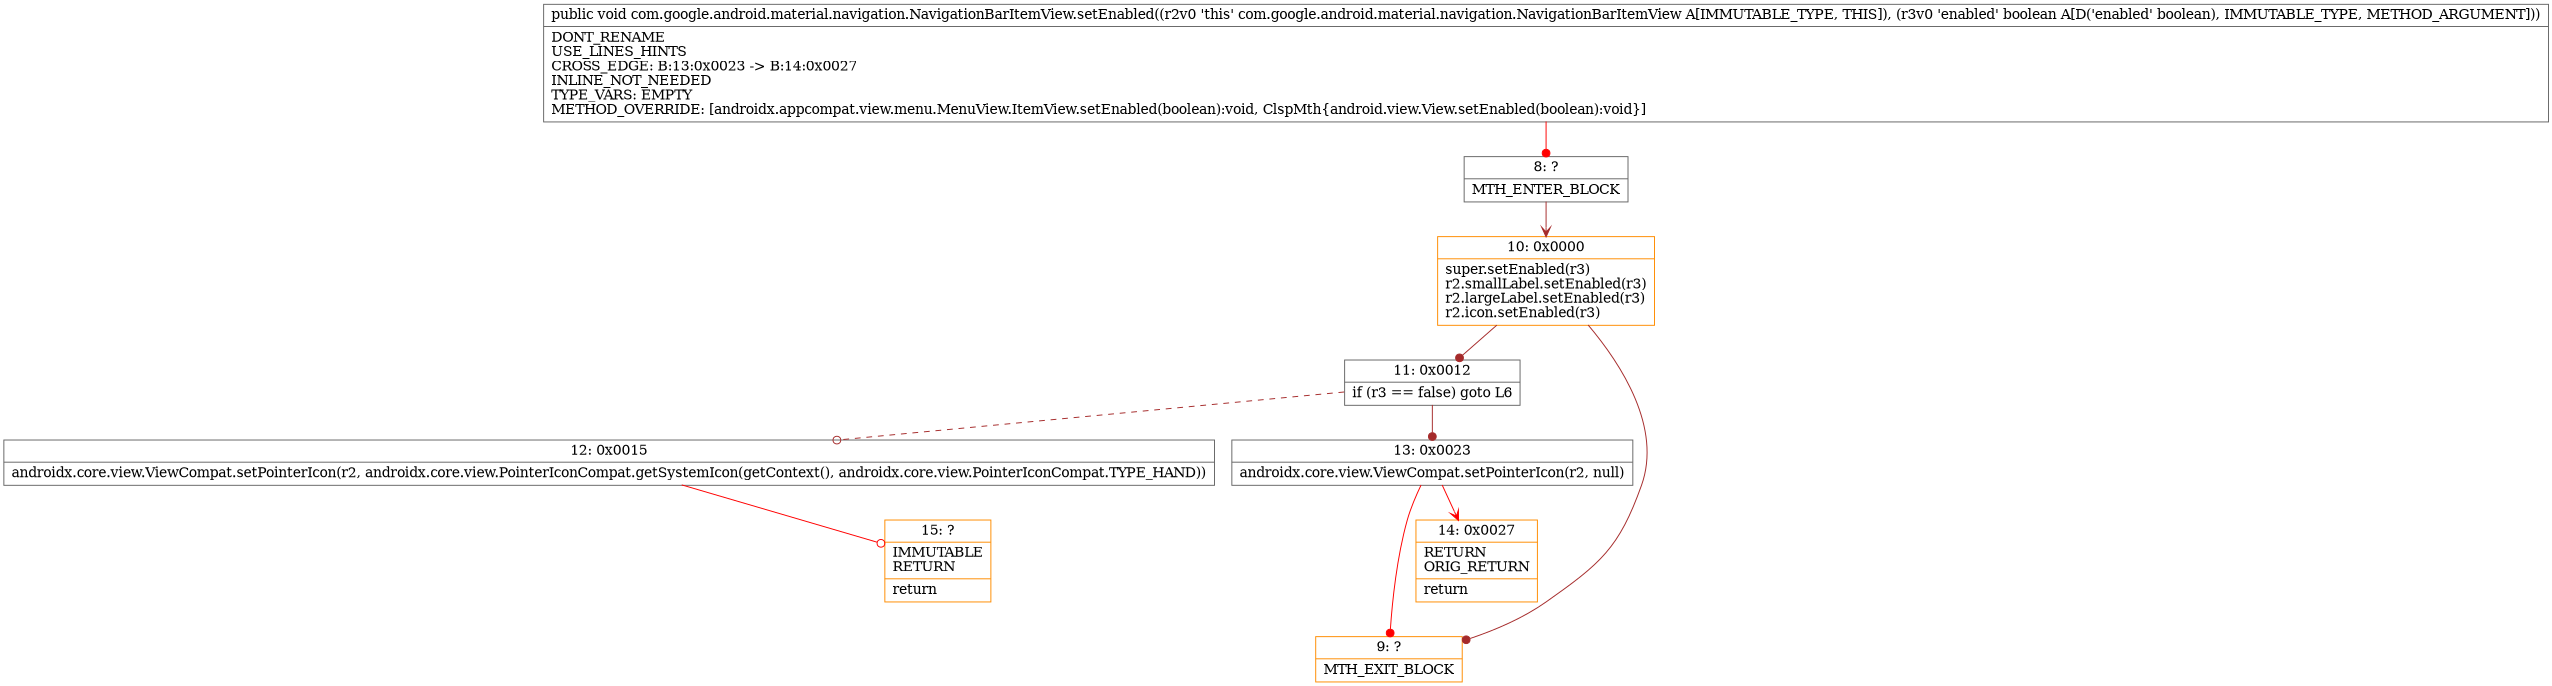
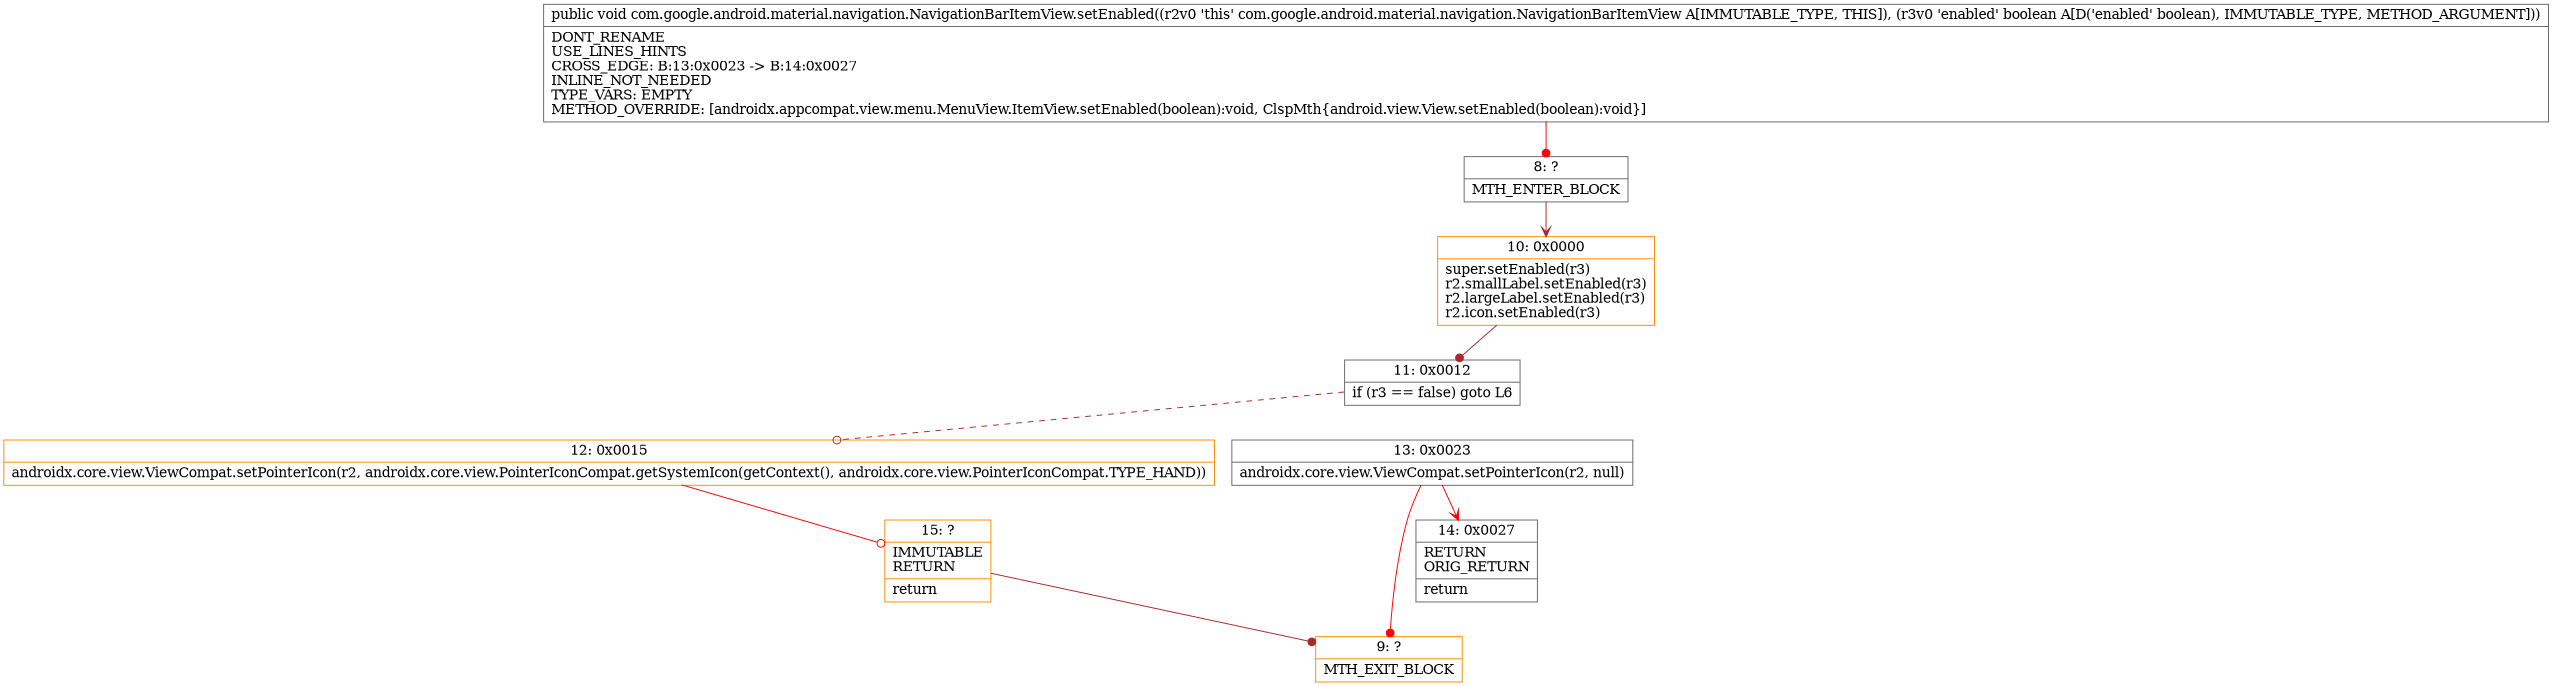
(1432, 419) -> none
(609, 463) -> (609, 463)
(1630, 514) -> (1149, 607)
(1477, 561) -> (1477, 561)
